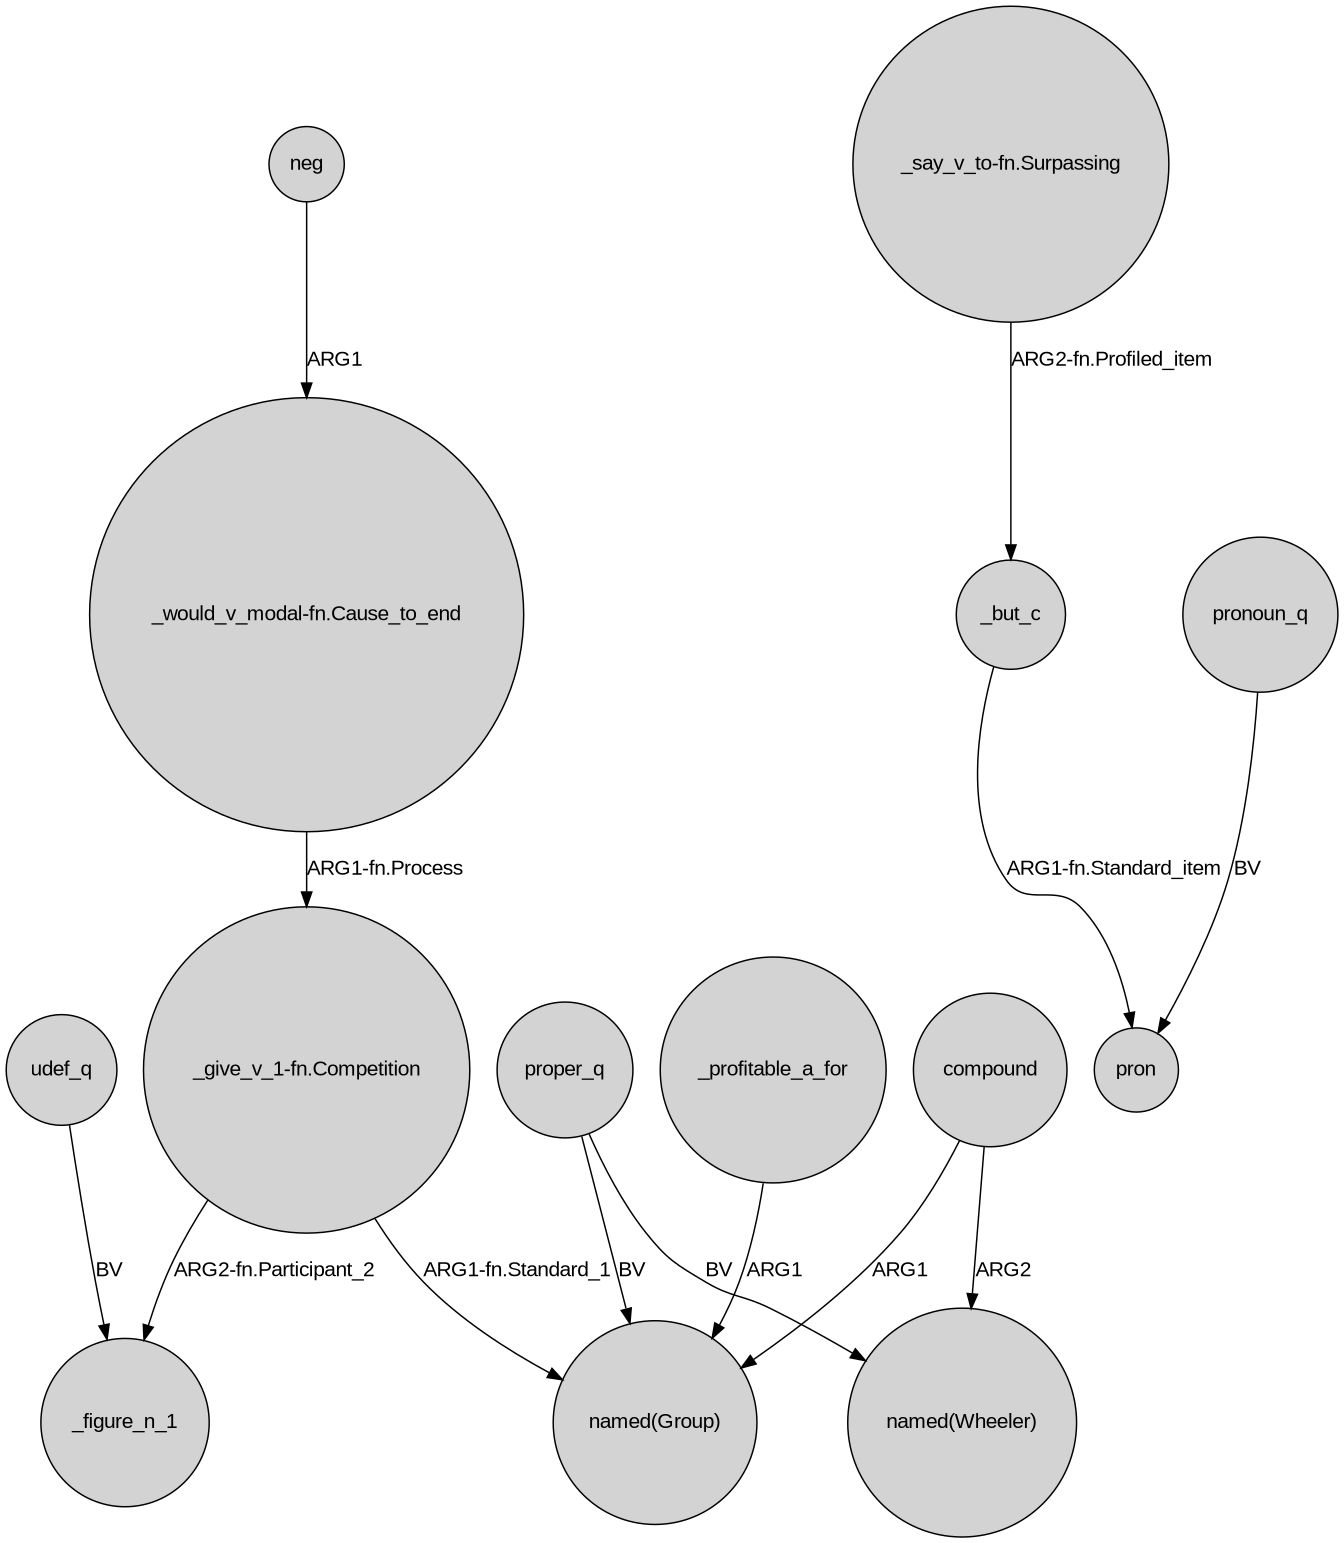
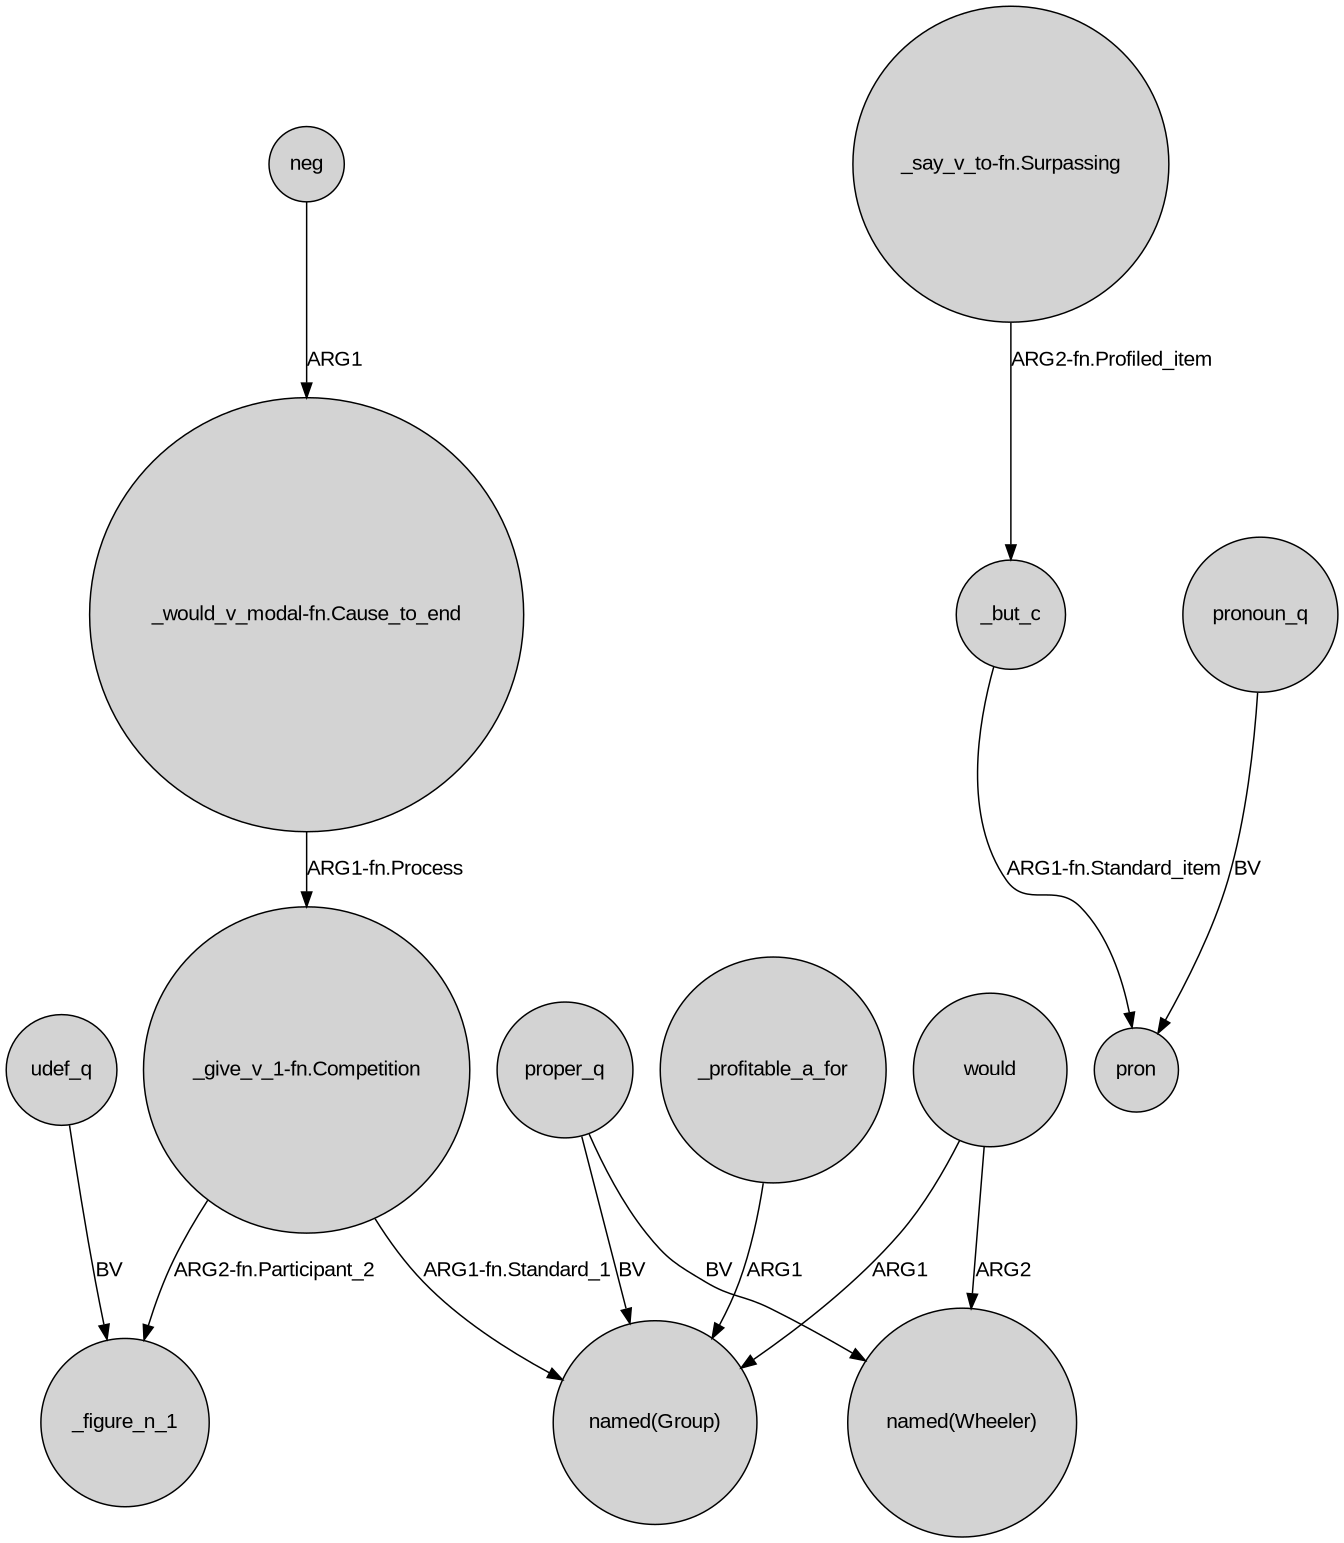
(990, 1070) -> (990, 1070)
